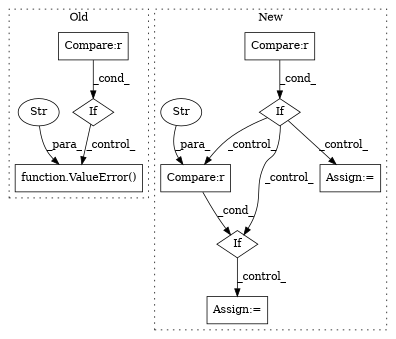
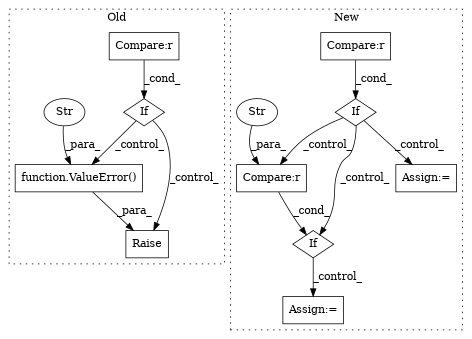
none -> (147, 244)
